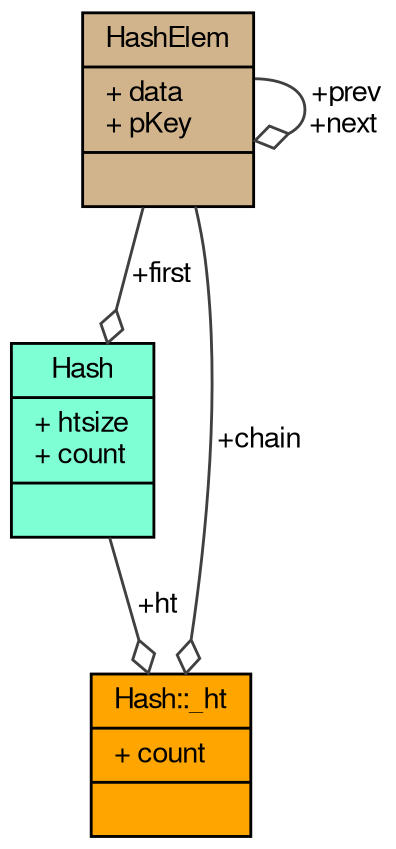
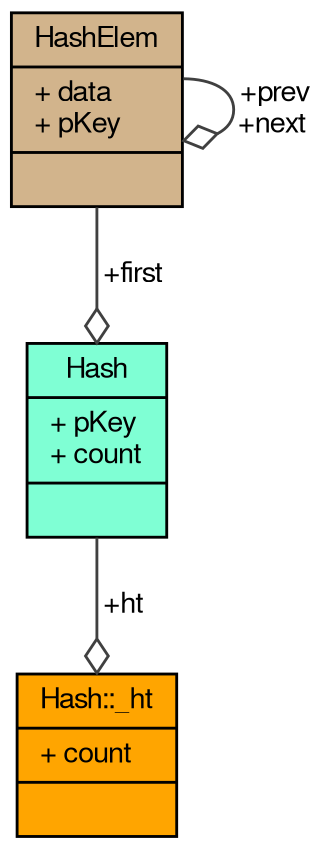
(83, 423) -> (94, 423)
(211, 423) -> none
